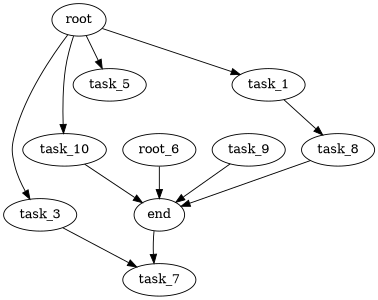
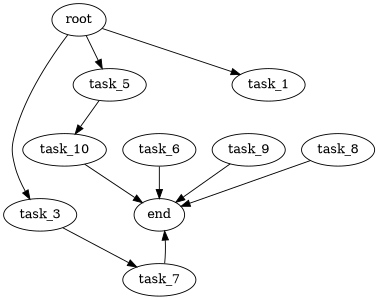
(64, 80) -> (90, 114)
(300, 114) -> none
(159, 150) -> (159, 150)
(153, 243) -> (165, 252)
